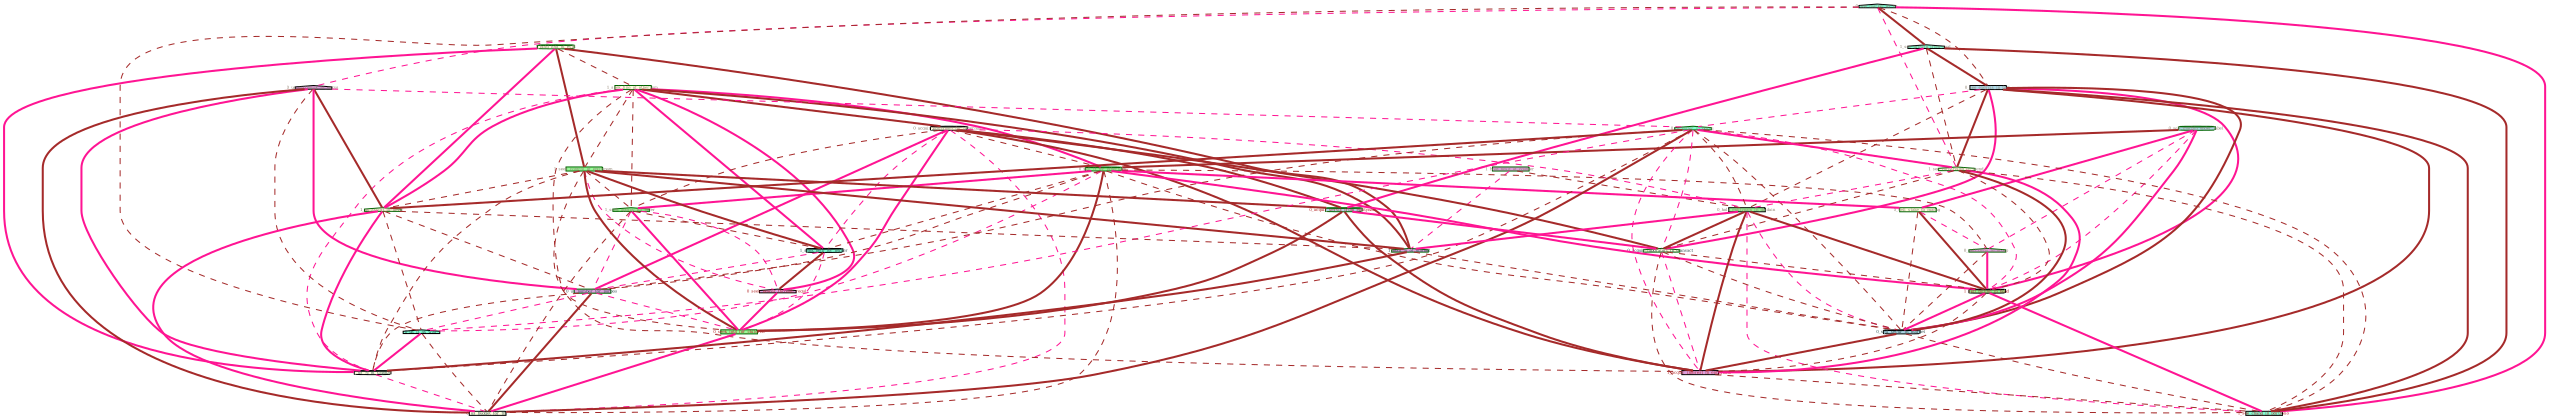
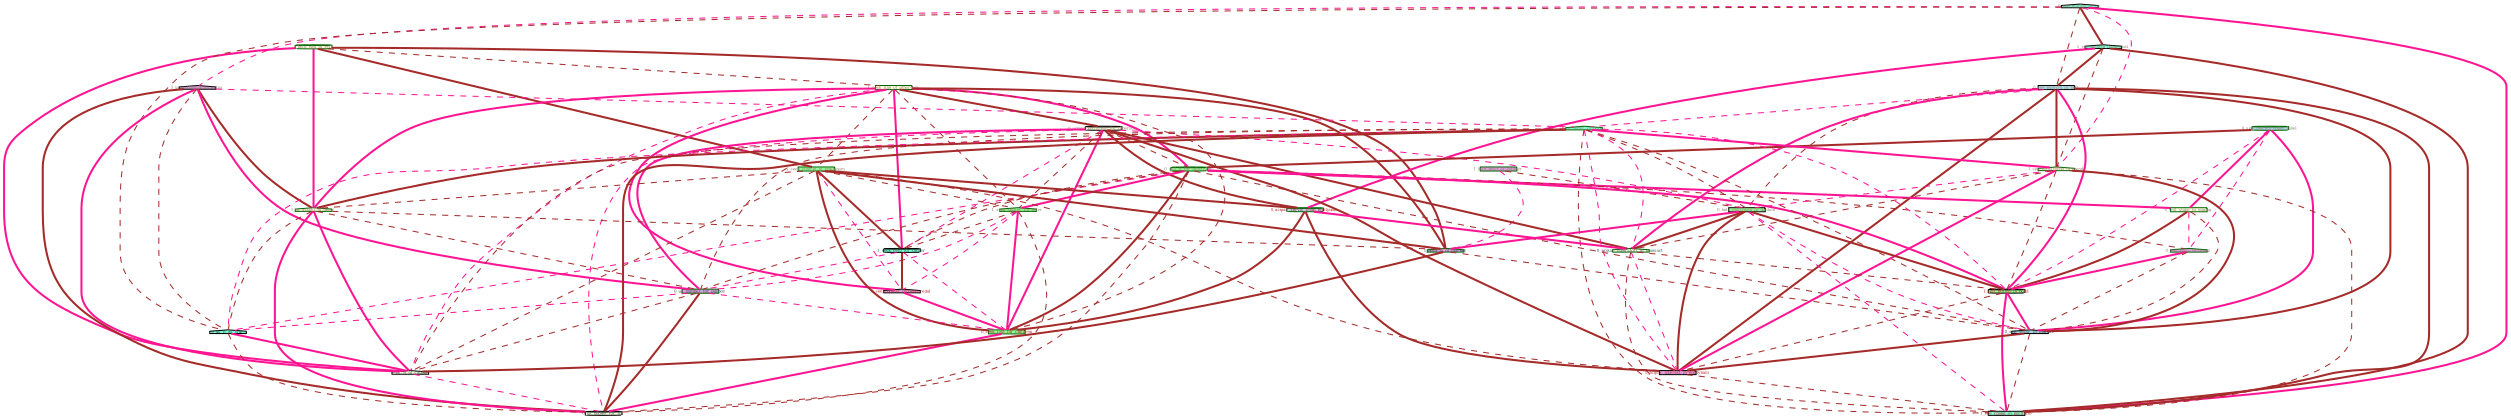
(1779, 296) -> none
(1902, 332) -> (2030, 332)
(373, 373) -> (410, 373)
(488, 413) -> (604, 413)
